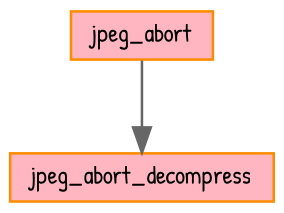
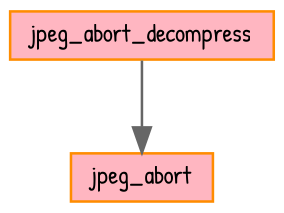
(142, 94) -> (142, 94)
